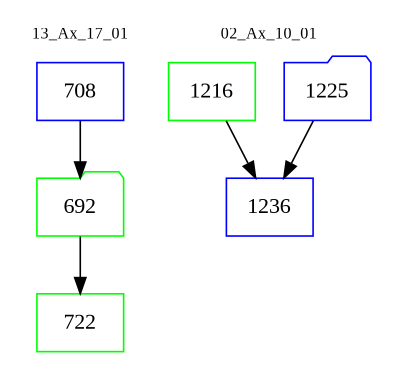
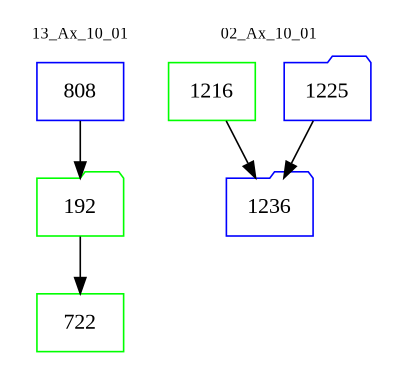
(81, 35) -> (81, 35)
(80, 92) -> (80, 92)
(80, 207) -> (80, 207)
(270, 207) -> (270, 207)
